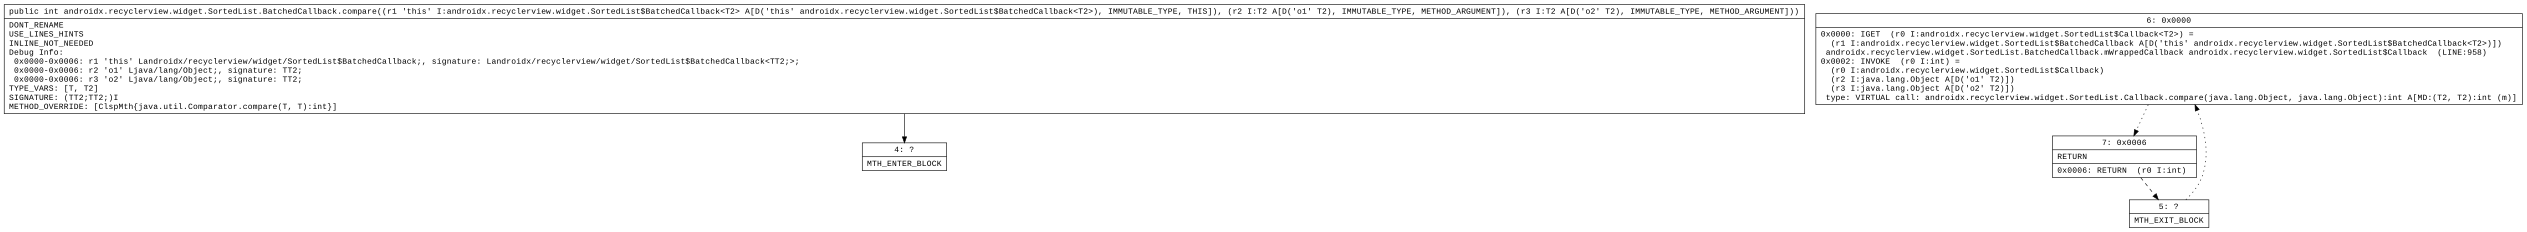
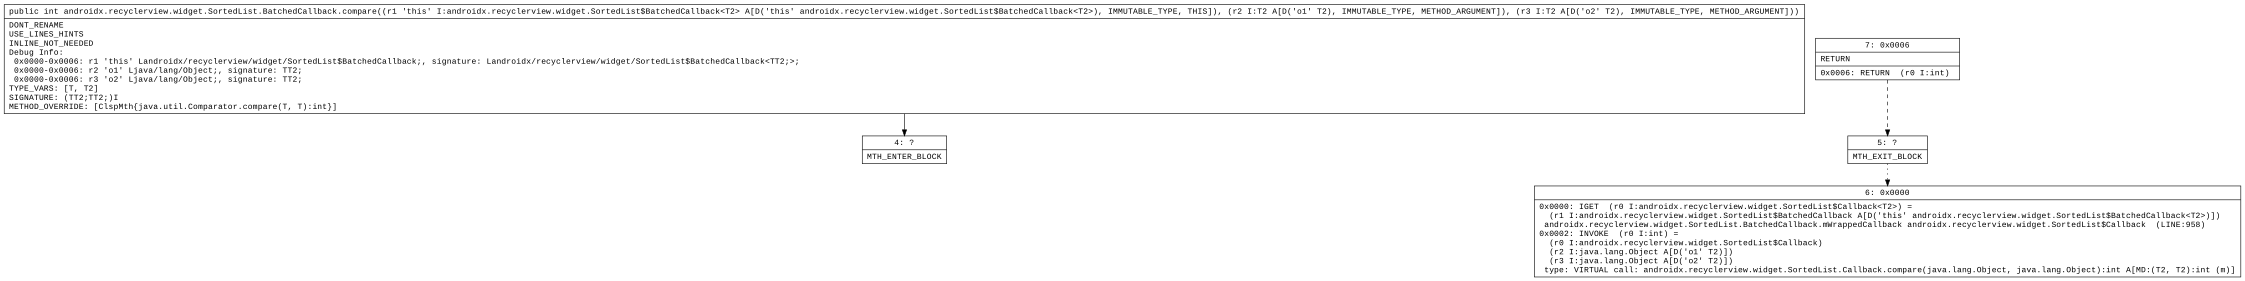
(2142, 118) -> none
